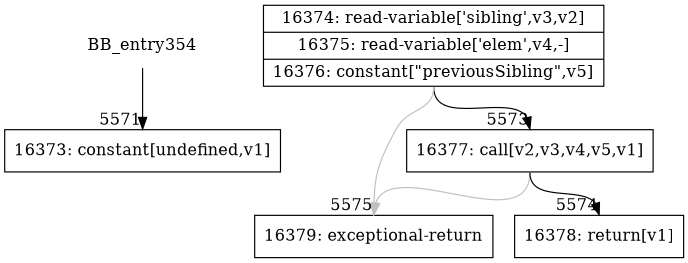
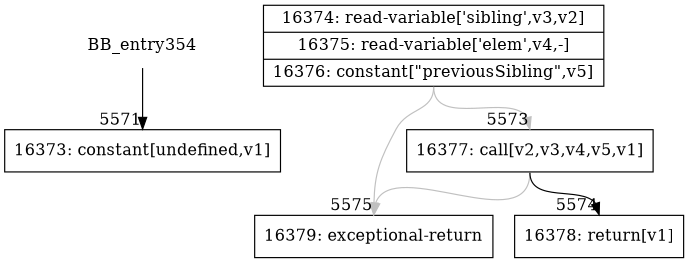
(476, 108) -> (476, 108)
